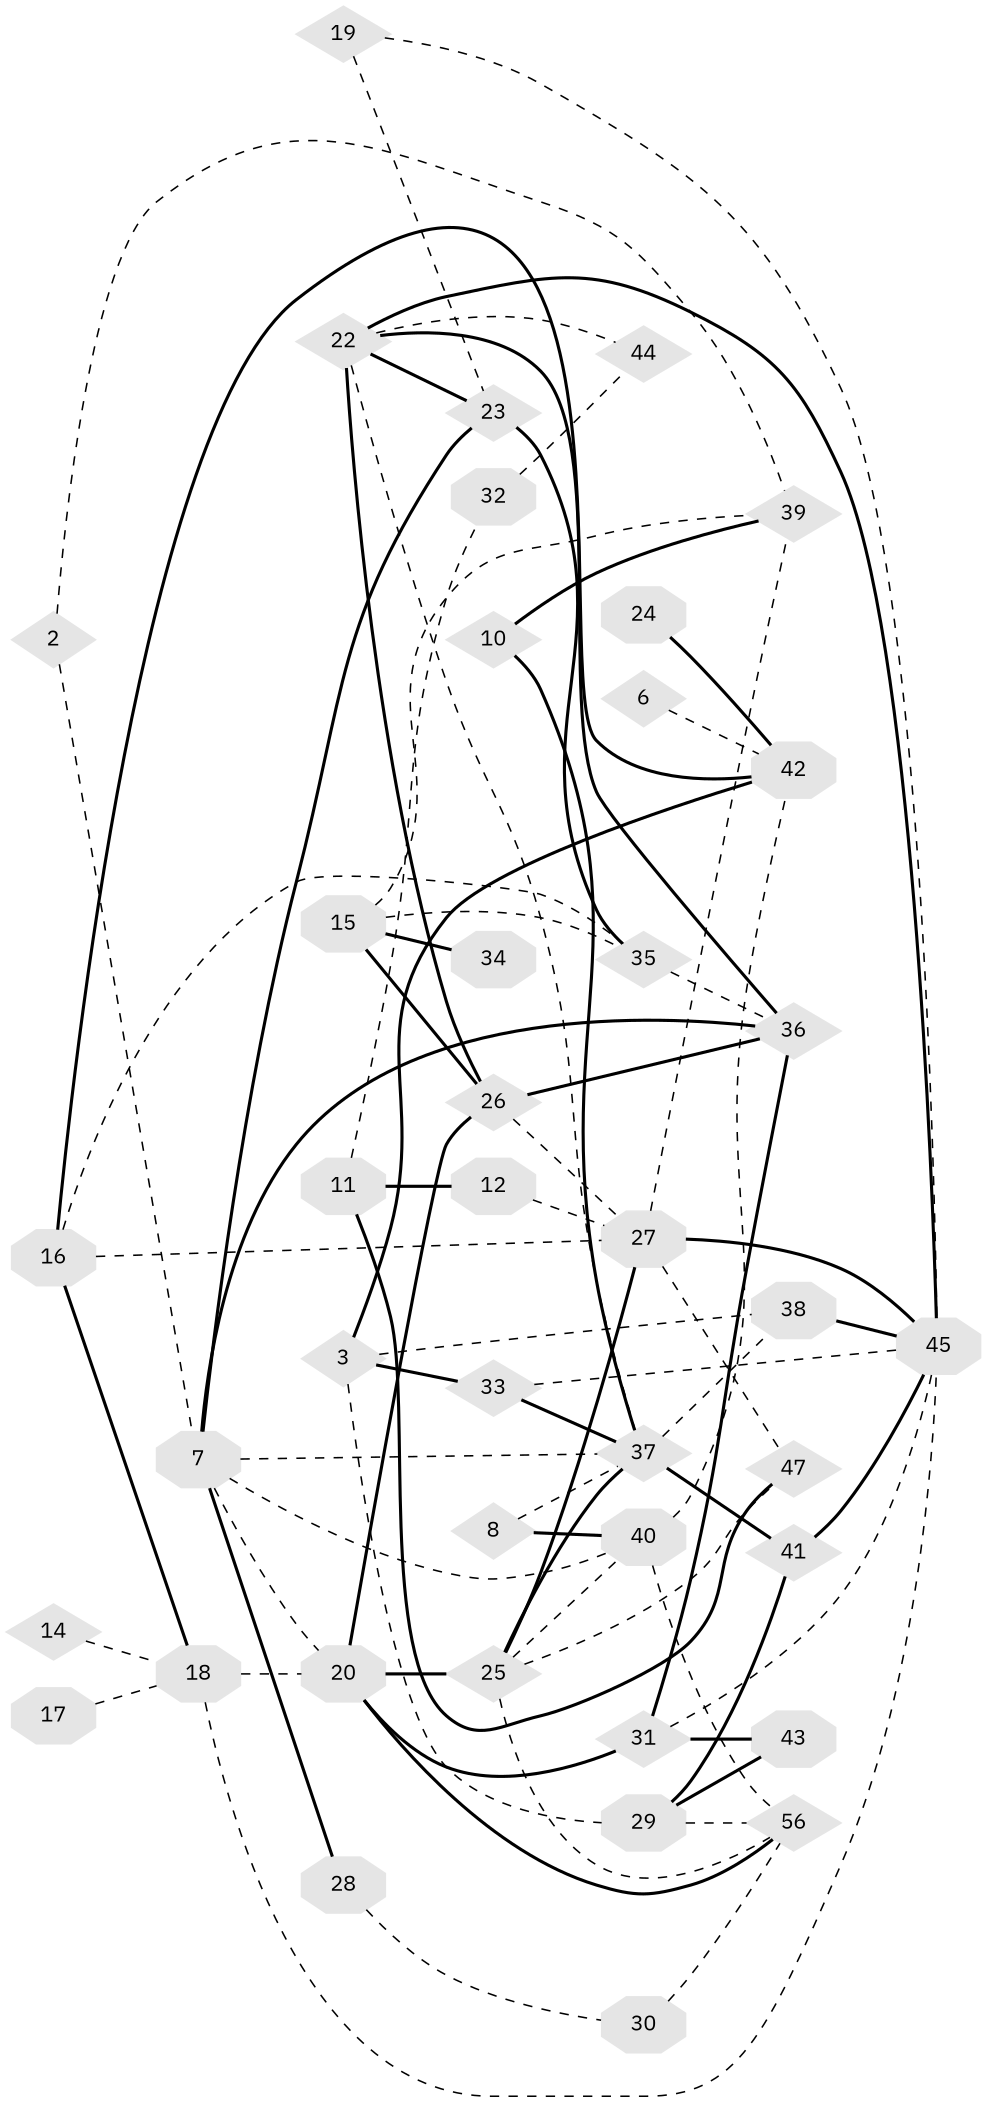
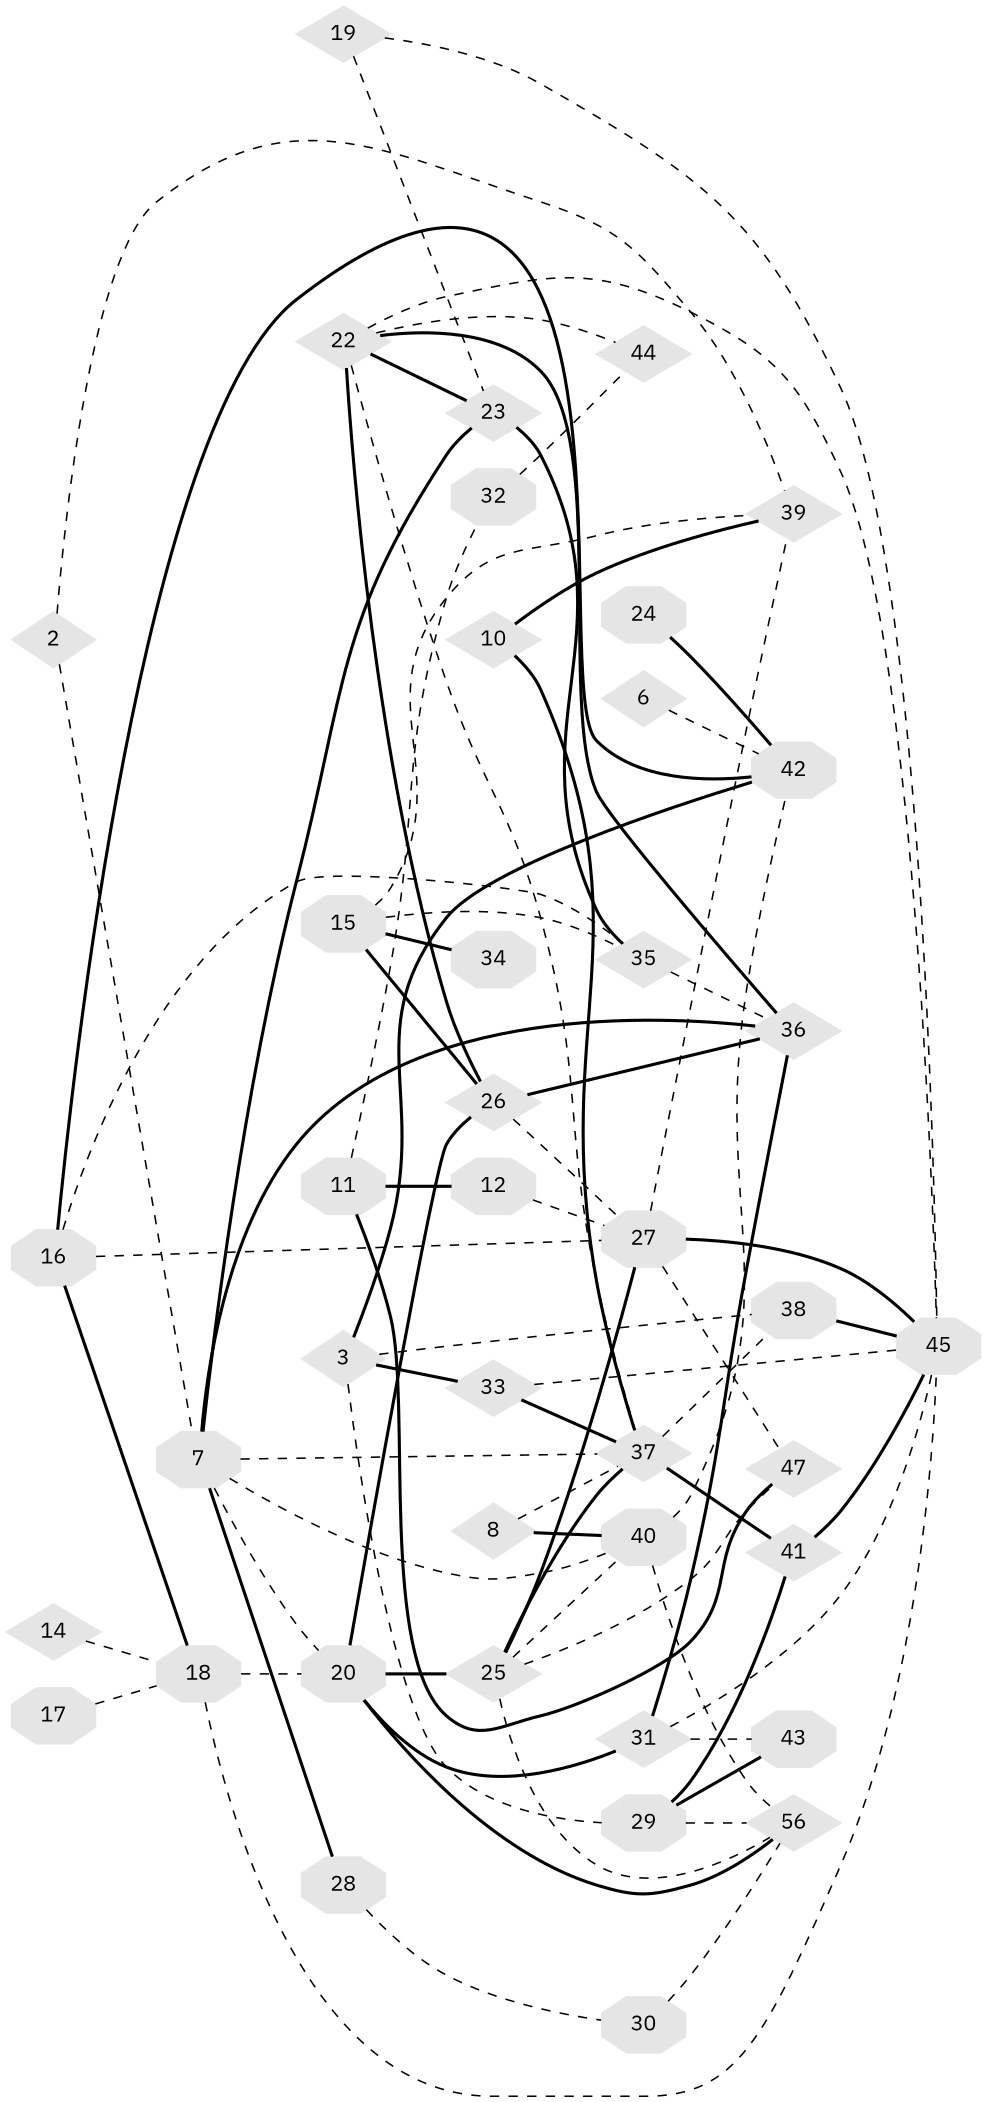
(878, 613) -> (878, 613)
(732, 1739) -> (732, 1739)
